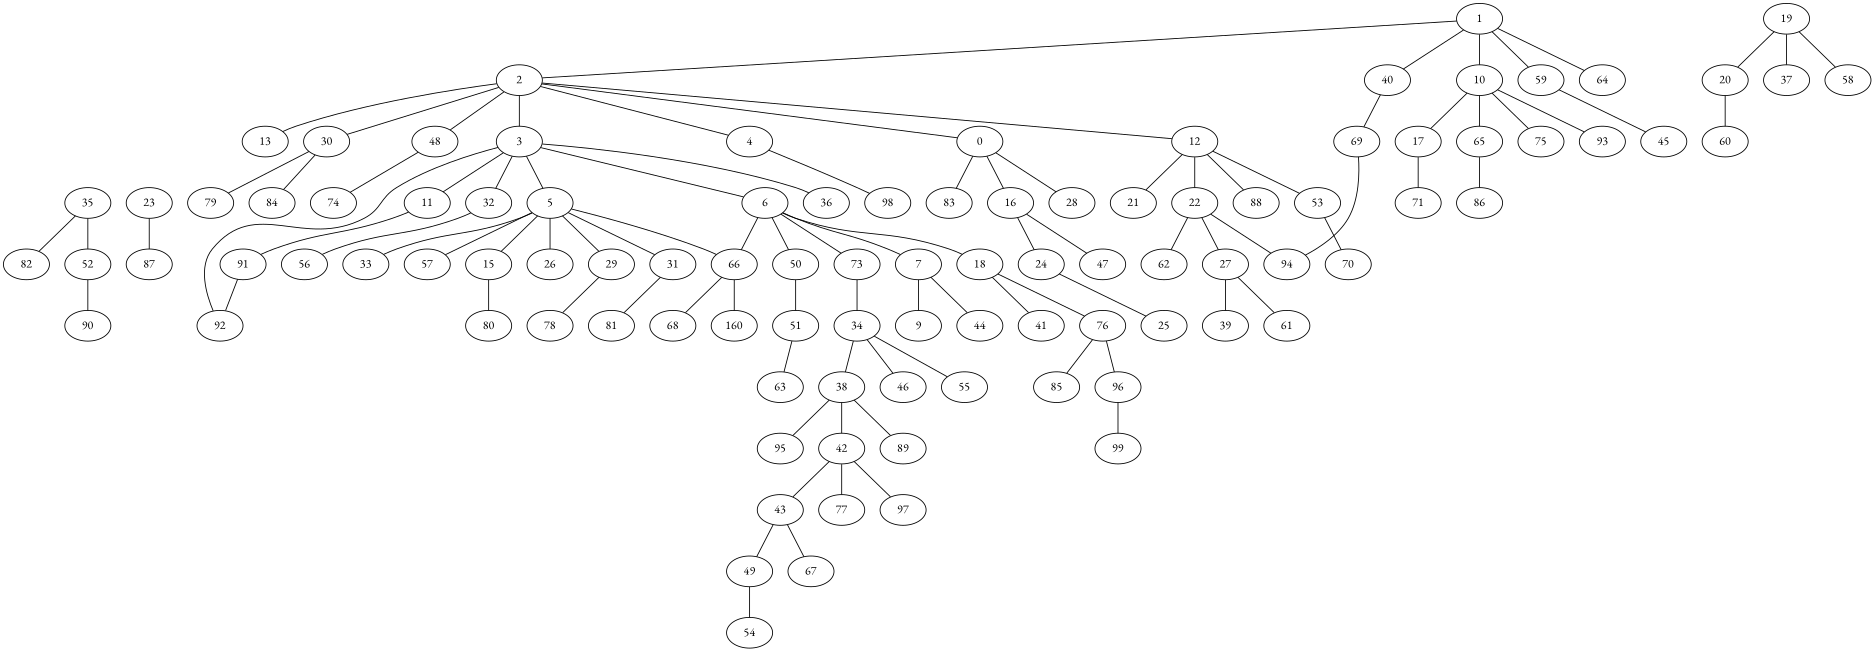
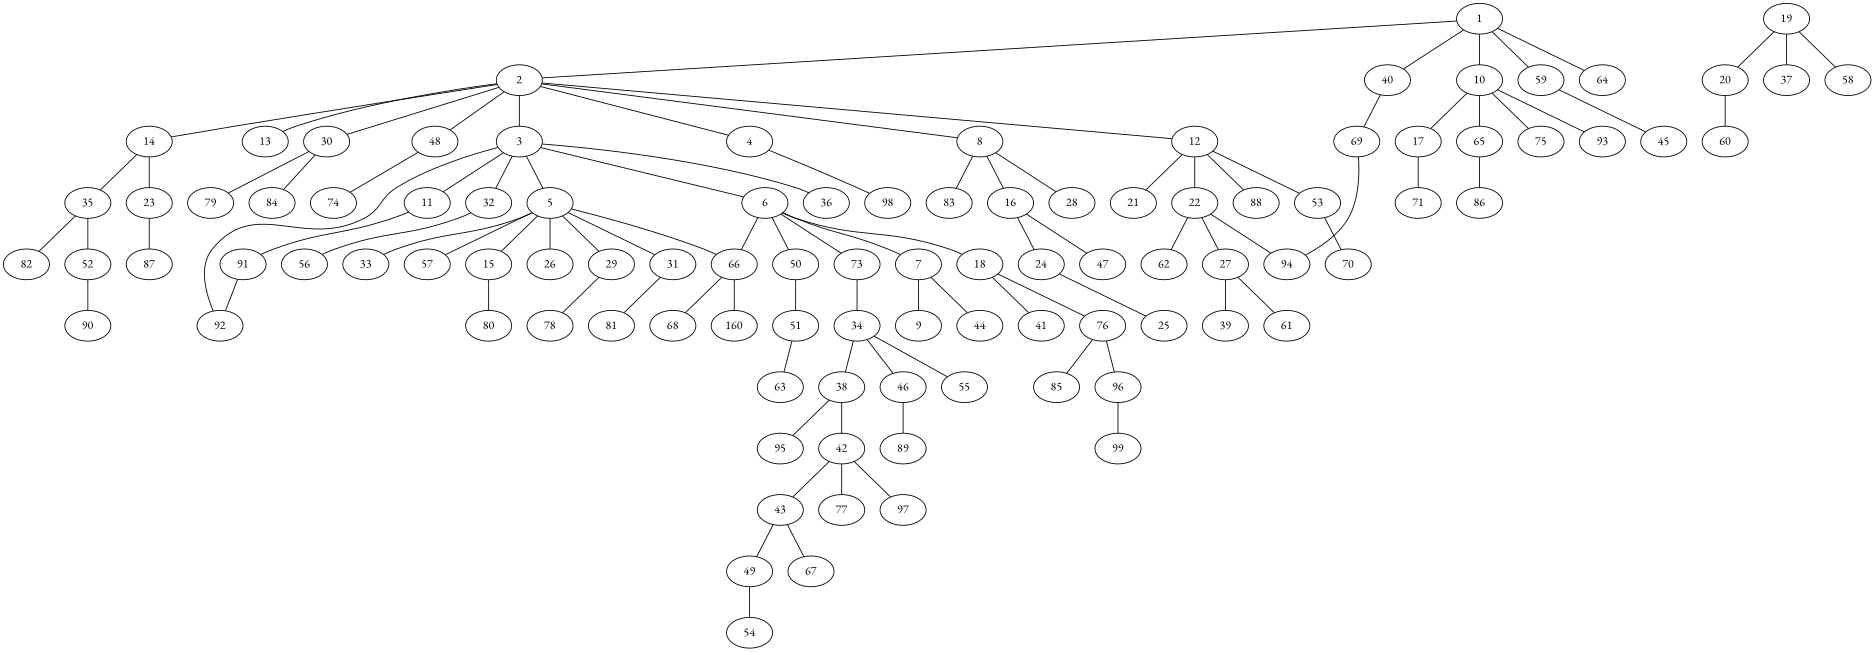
none -> (149, 142)
(980, 142) -> (980, 142)
(872, 418) -> (903, 418)
